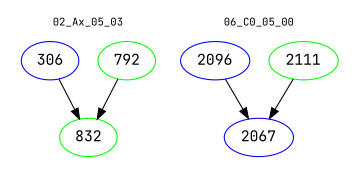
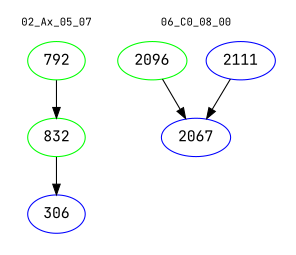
(88, 23) -> (57, 23)
(259, 23) -> (197, 23)
(215, 61) -> (152, 61)
(304, 61) -> (241, 61)
(67, 94) -> (56, 171)
